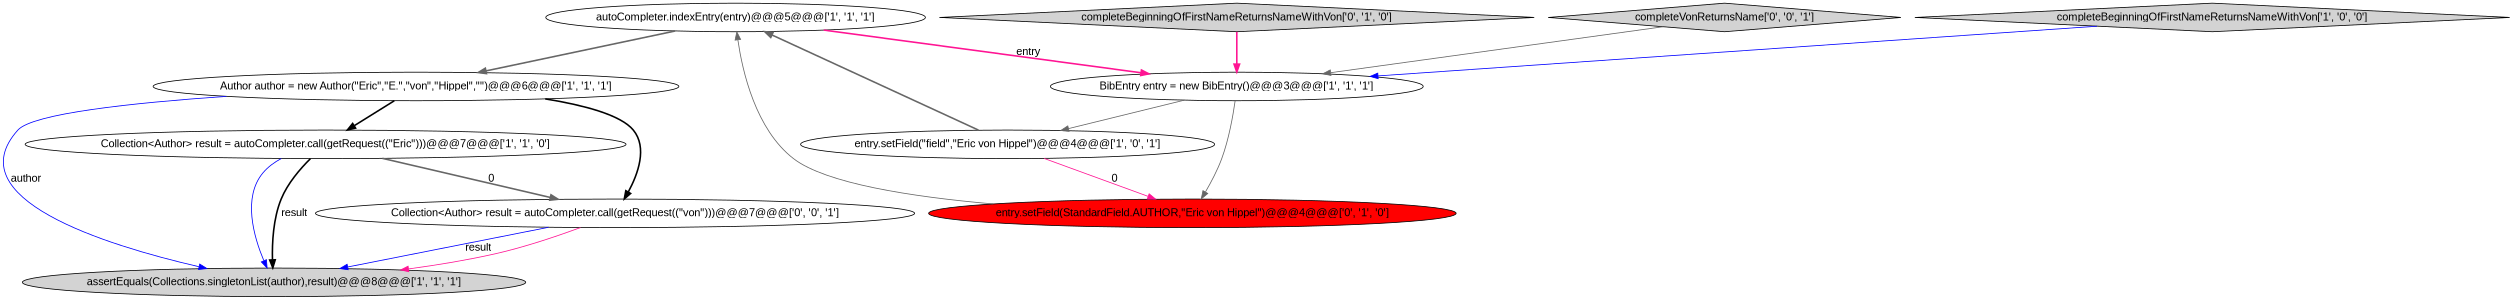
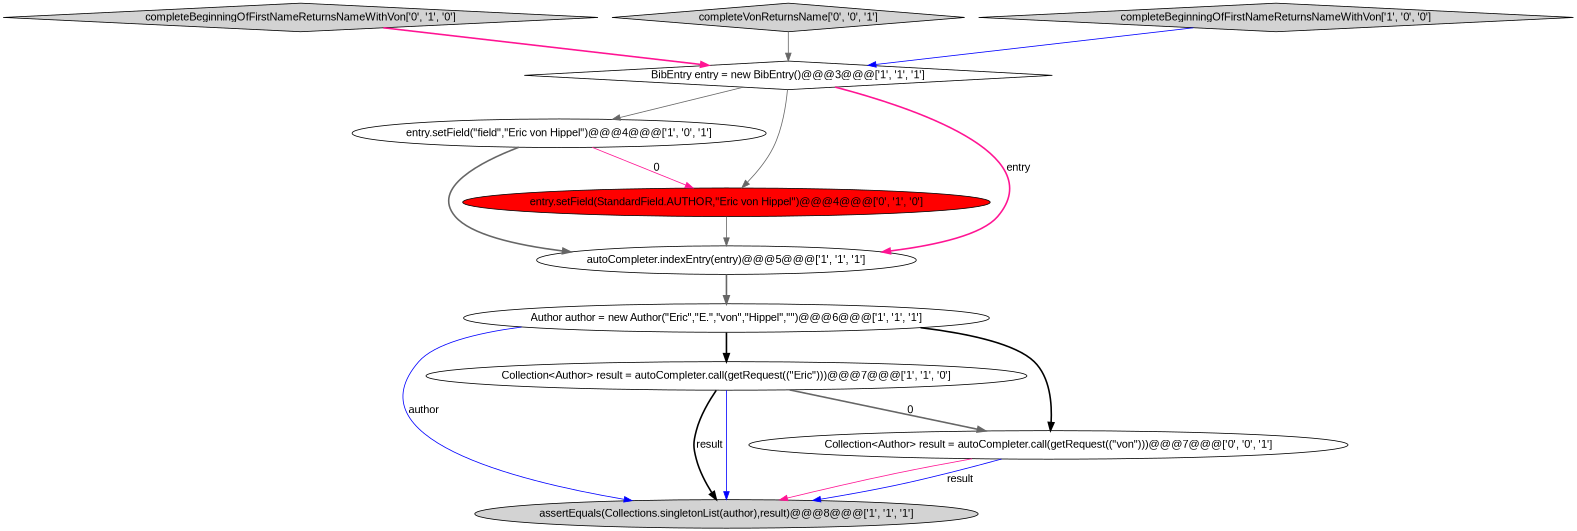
(982, 51) -> (995, 160)
(1237, 86) -> (788, 75)
